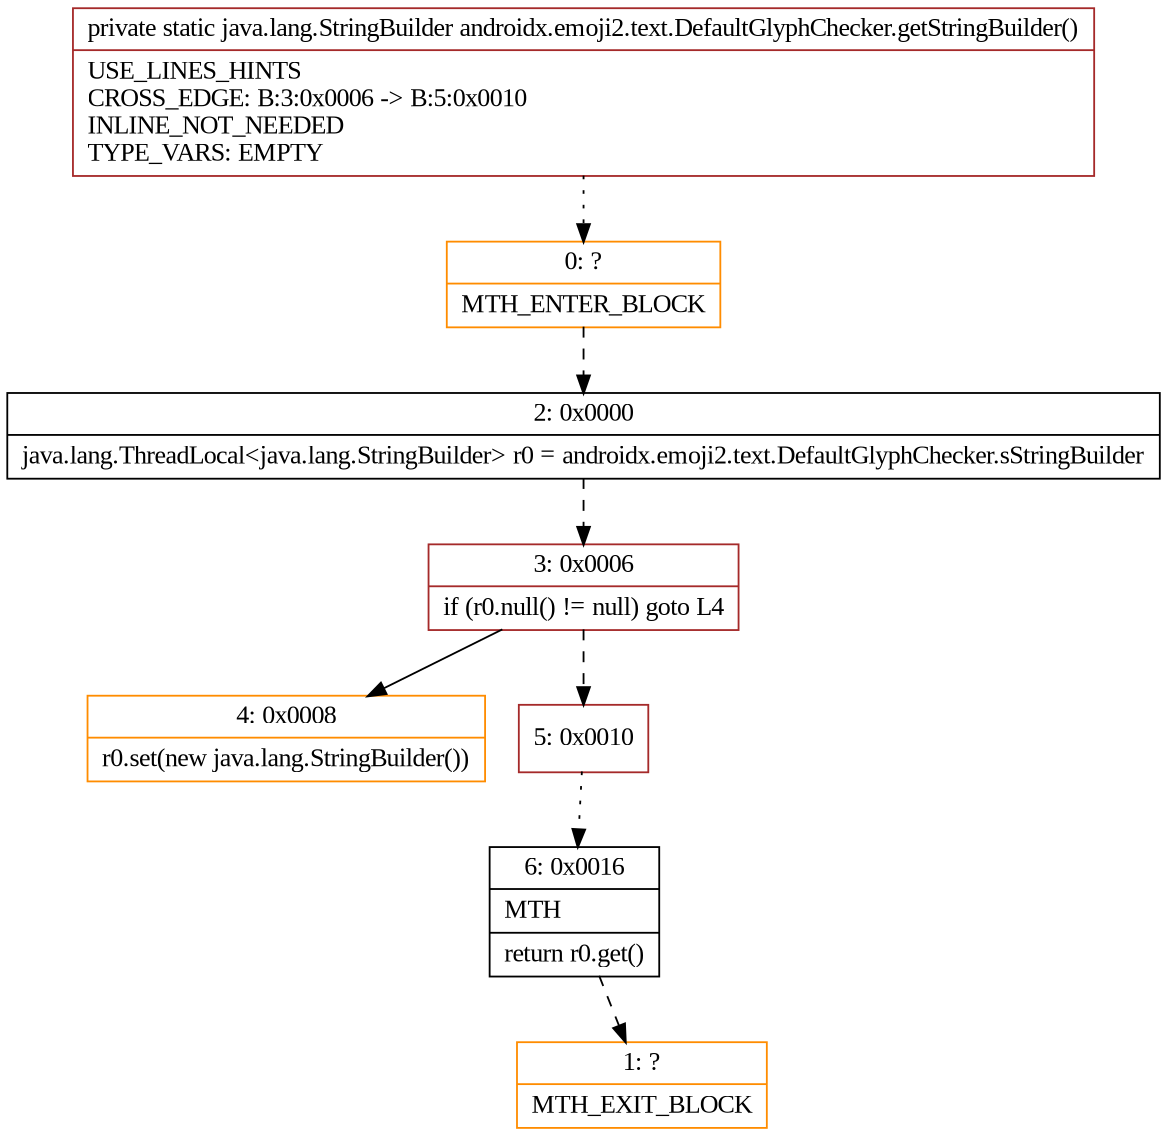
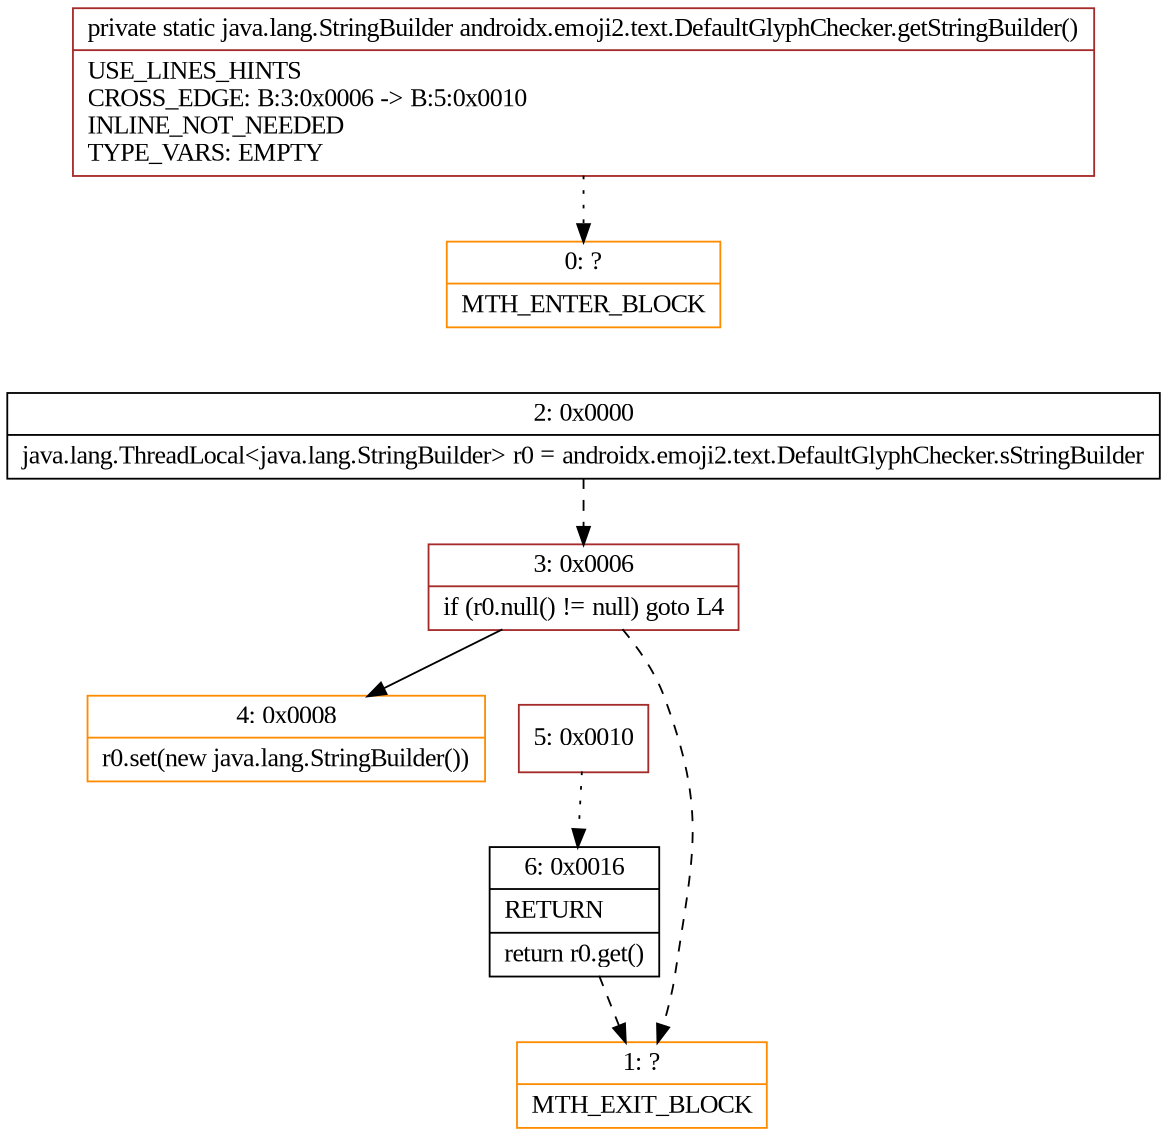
(584, 351) -> none
(584, 658) -> (692, 821)
(532, 910) -> (554, 910)
